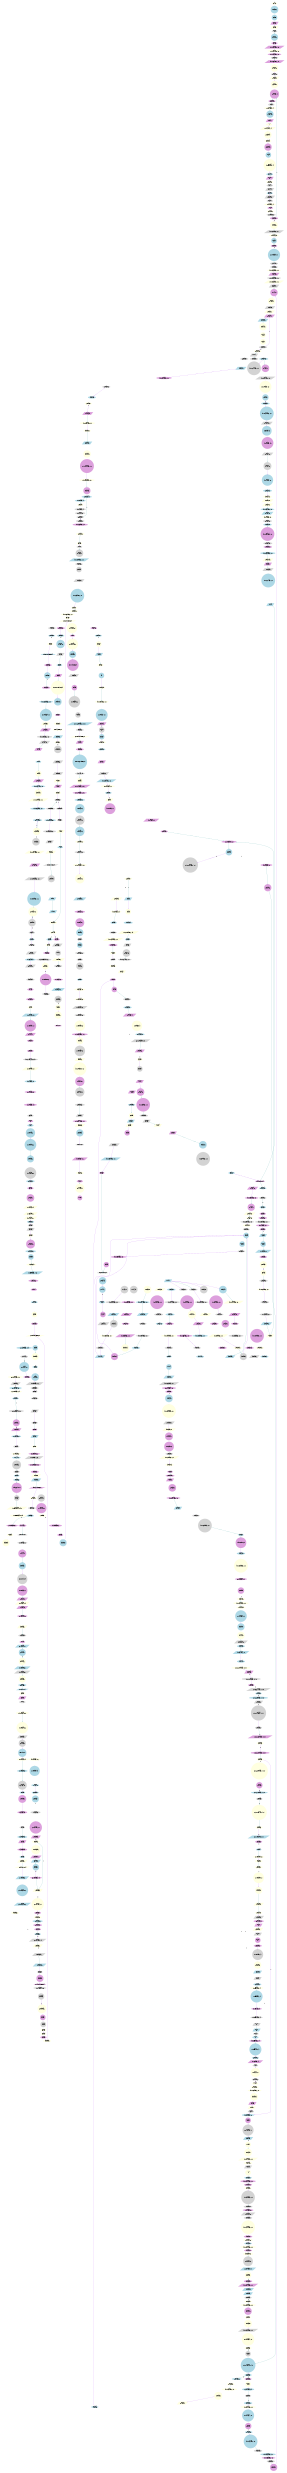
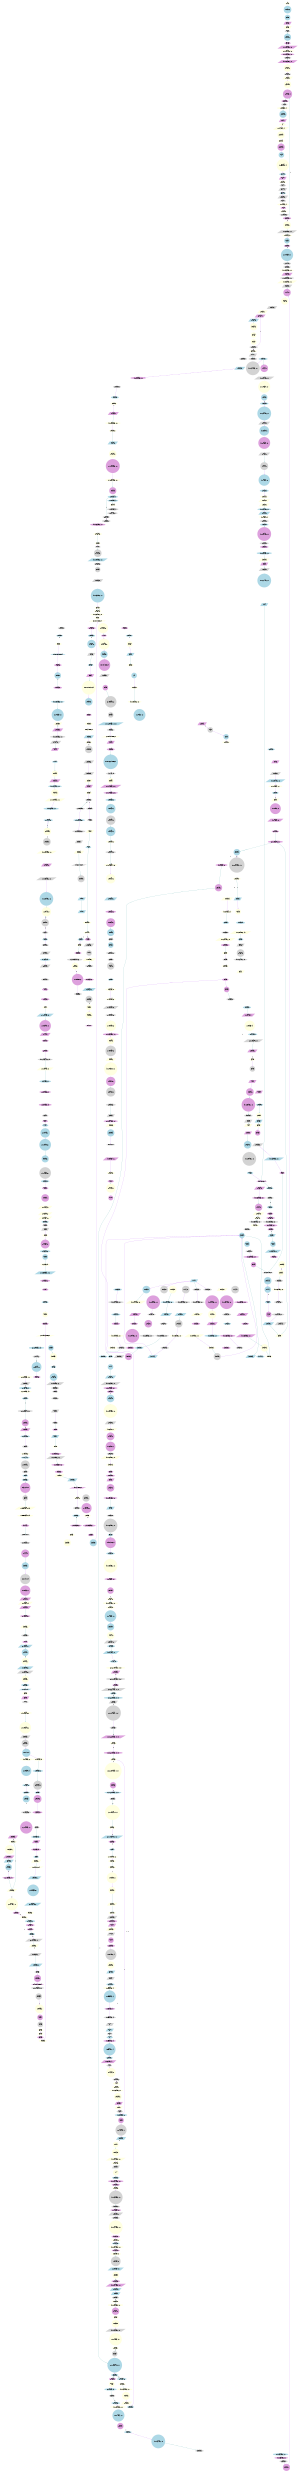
none -> (269, 1357)
